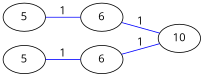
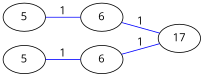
(179, 38) -> (179, 38)
